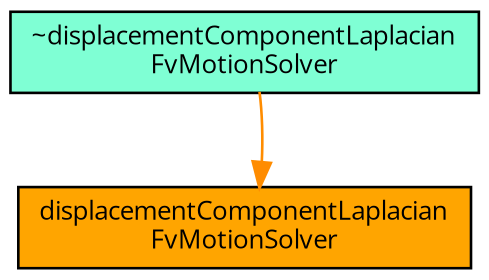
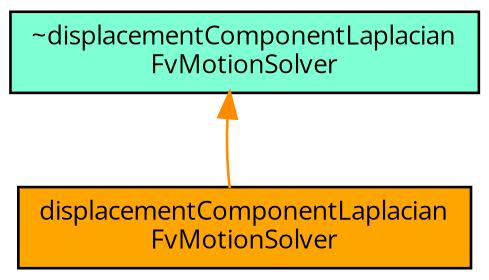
(262, 127) -> (227, 153)
